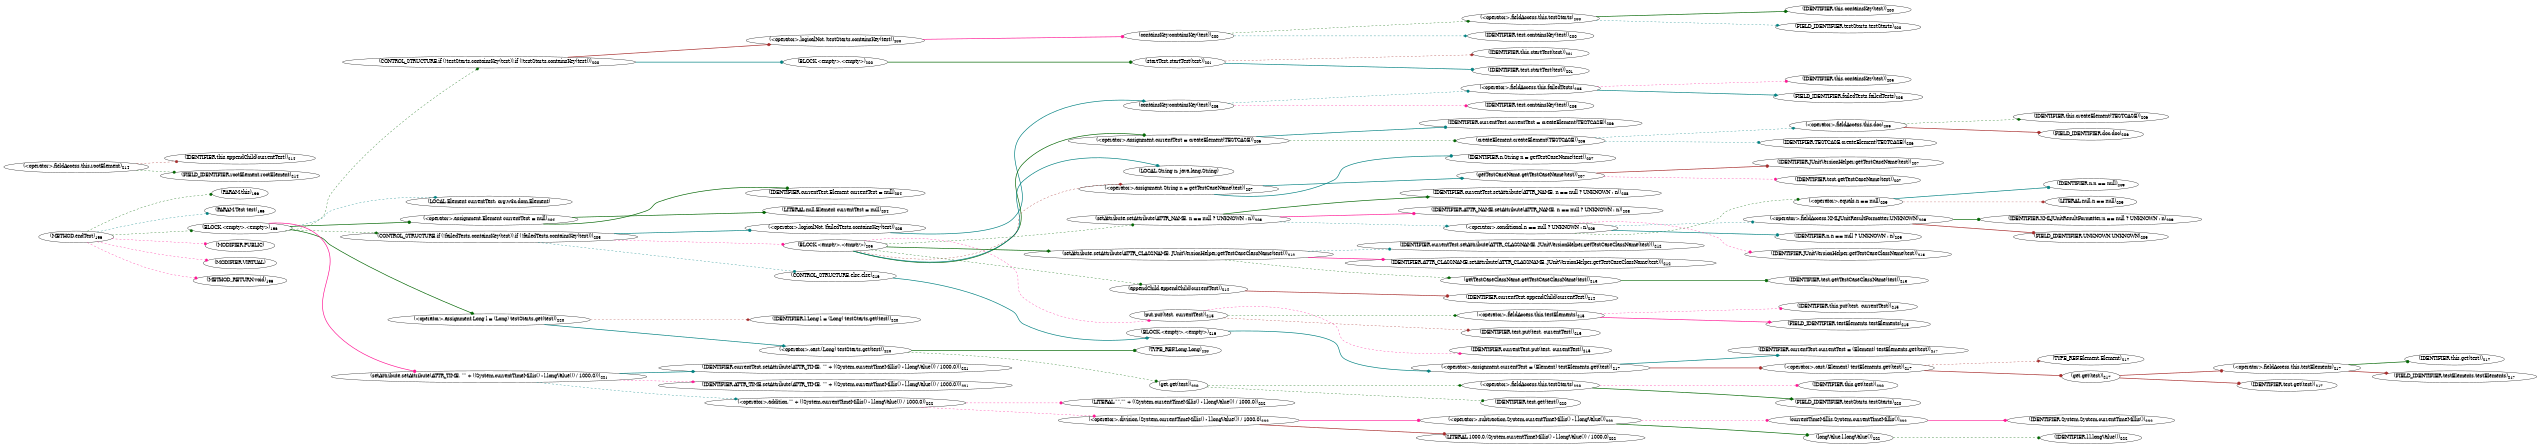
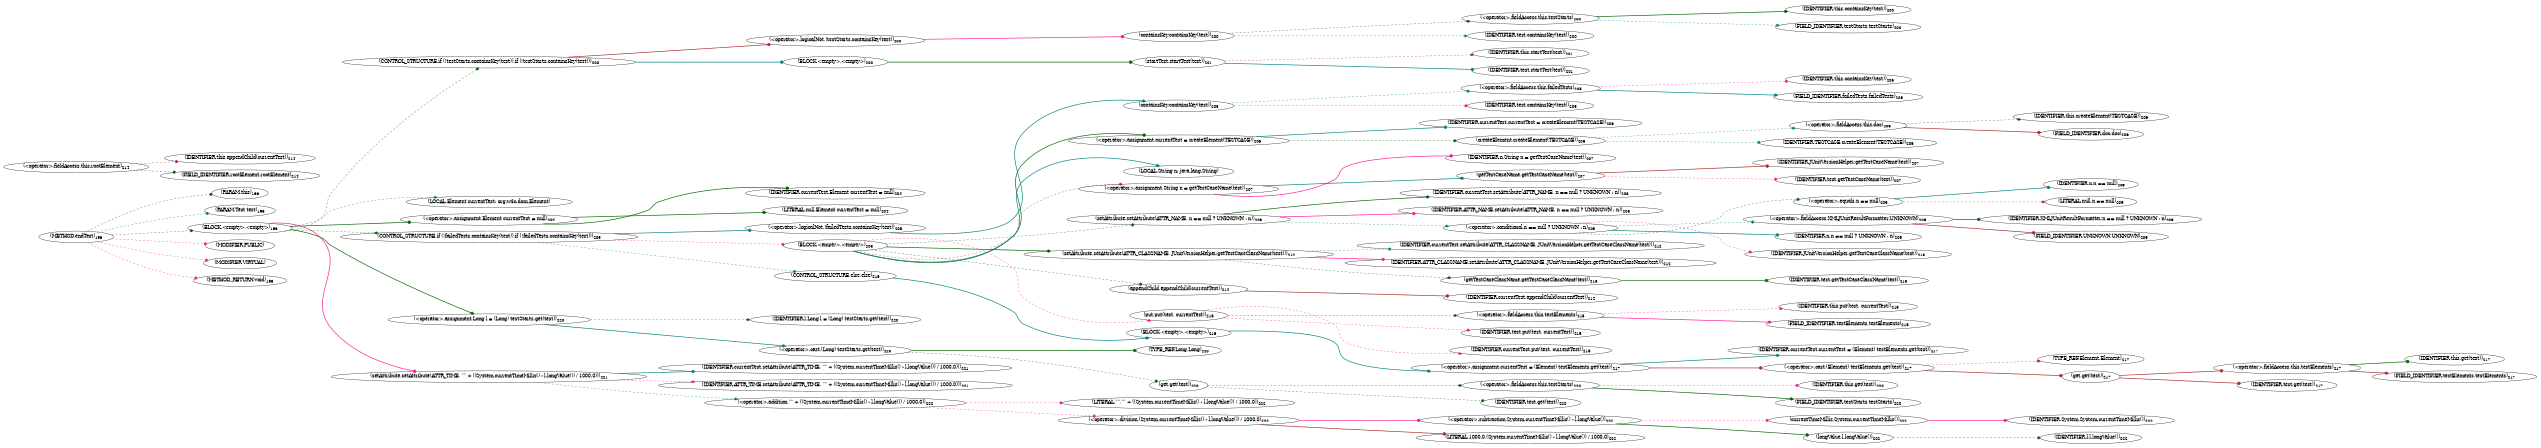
(1334, 180) -> (1334, 180)
(668, 320) -> (668, 320)
(1345, 324) -> (1345, 324)
